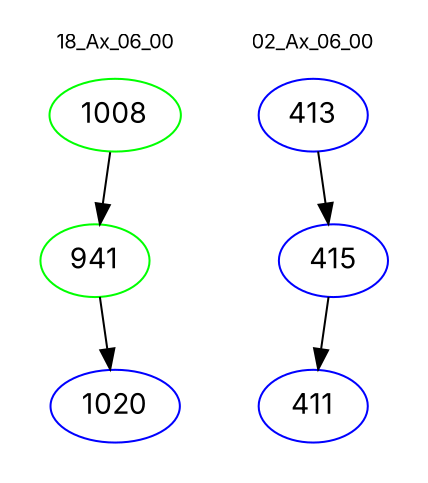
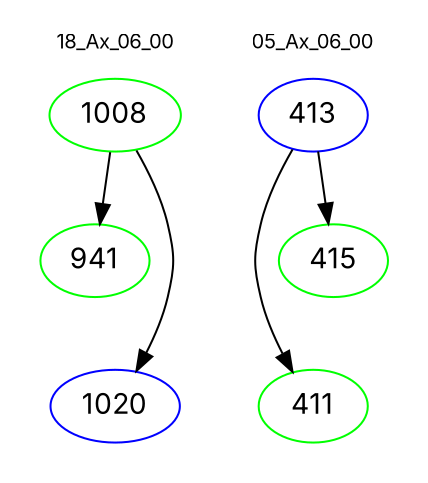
(313, 43) -> (313, 43)
(333, 261) -> (333, 261)
(104, 323) -> (173, 250)
(325, 323) -> (256, 250)
(313, 406) -> (313, 406)
